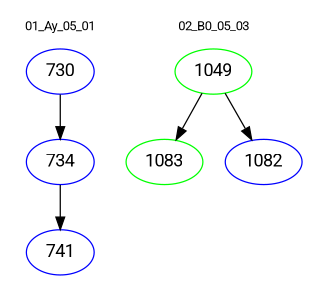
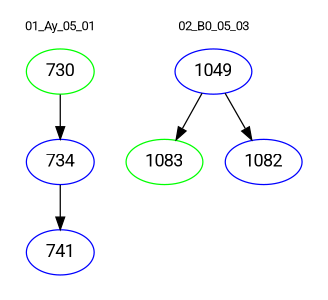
(60, 72) -> (60, 72)
(213, 72) -> (213, 72)
